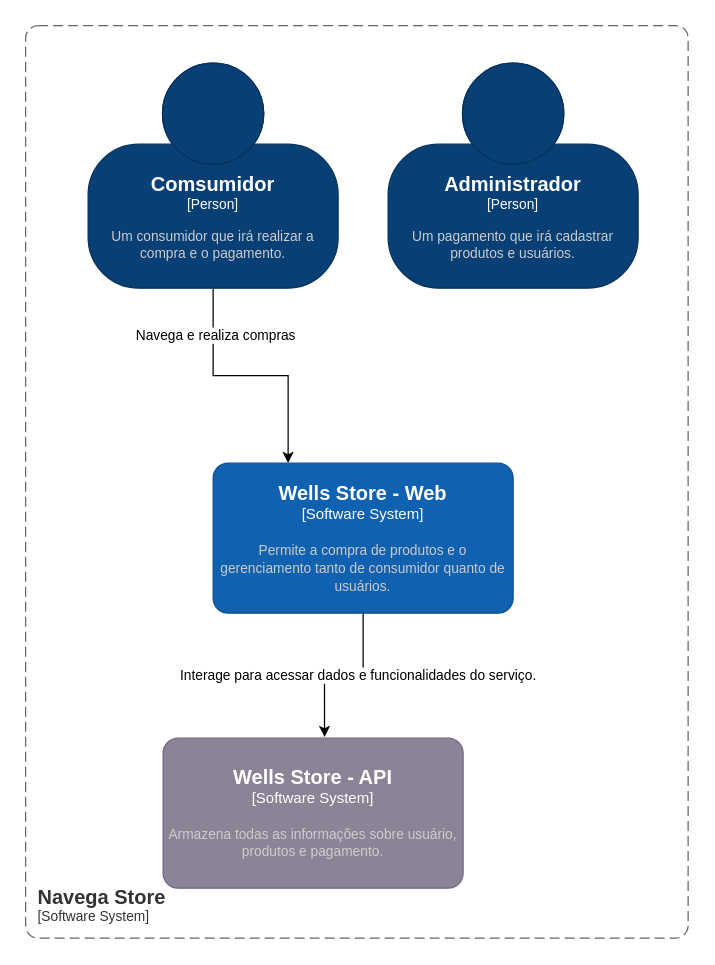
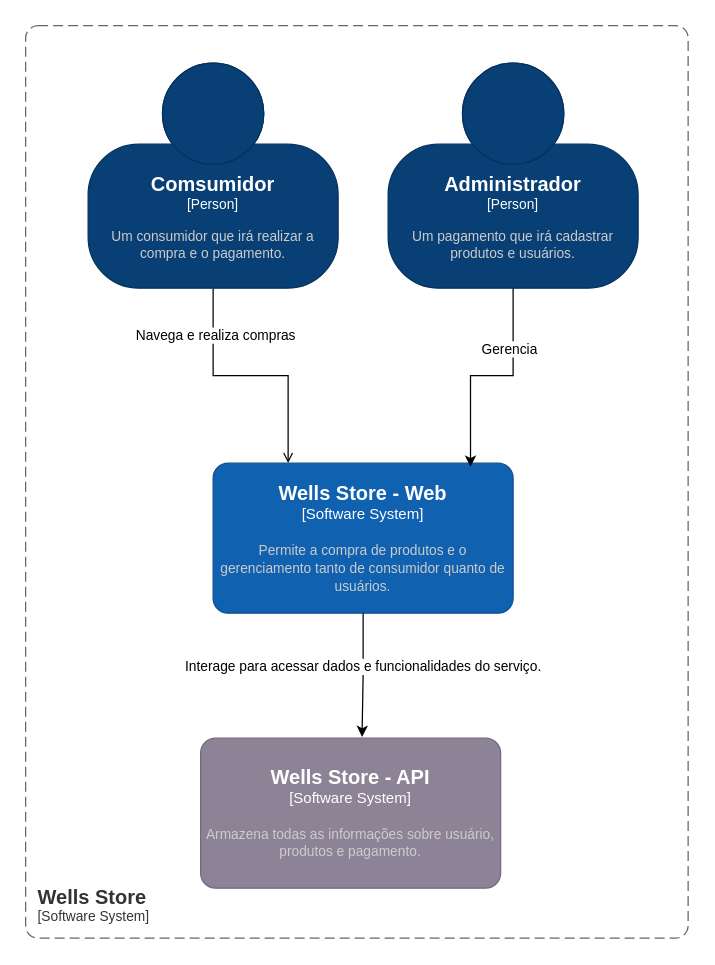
none -> (494, 376)
(288, 453) -> (288, 455)
(313, 813) -> (351, 813)
(102, 908) -> (102, 908)
